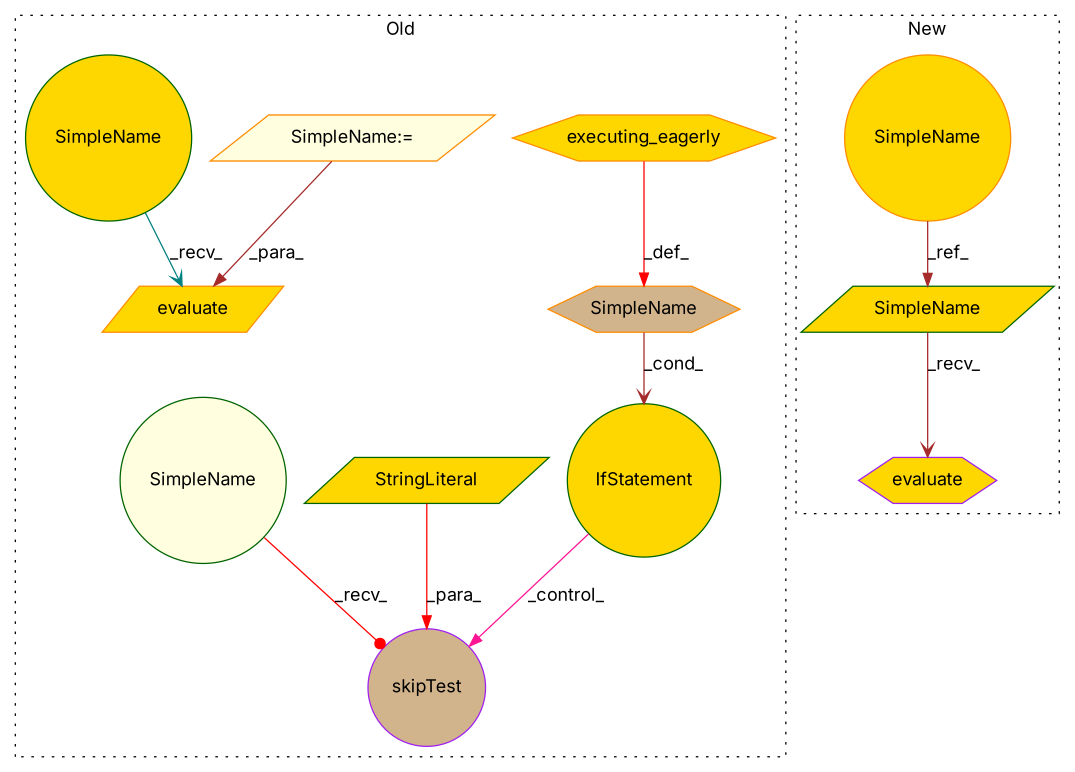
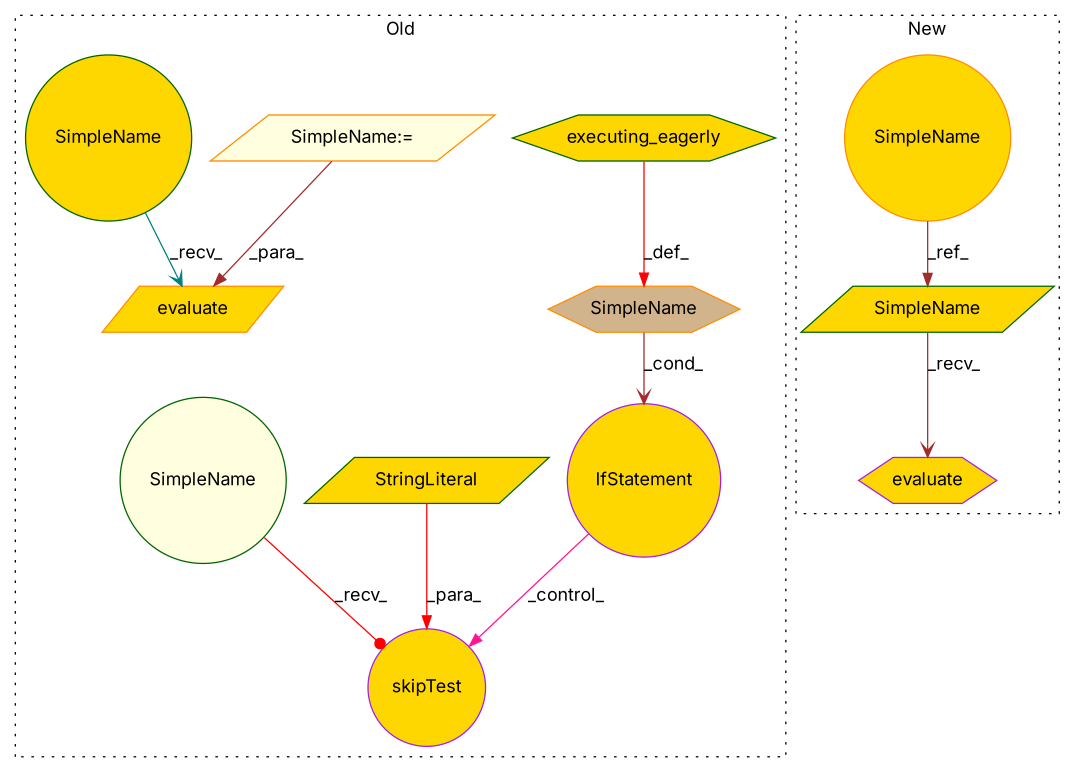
(644, 138) -> (644, 138)
(644, 480) -> (644, 480)
(427, 688) -> (427, 688)
